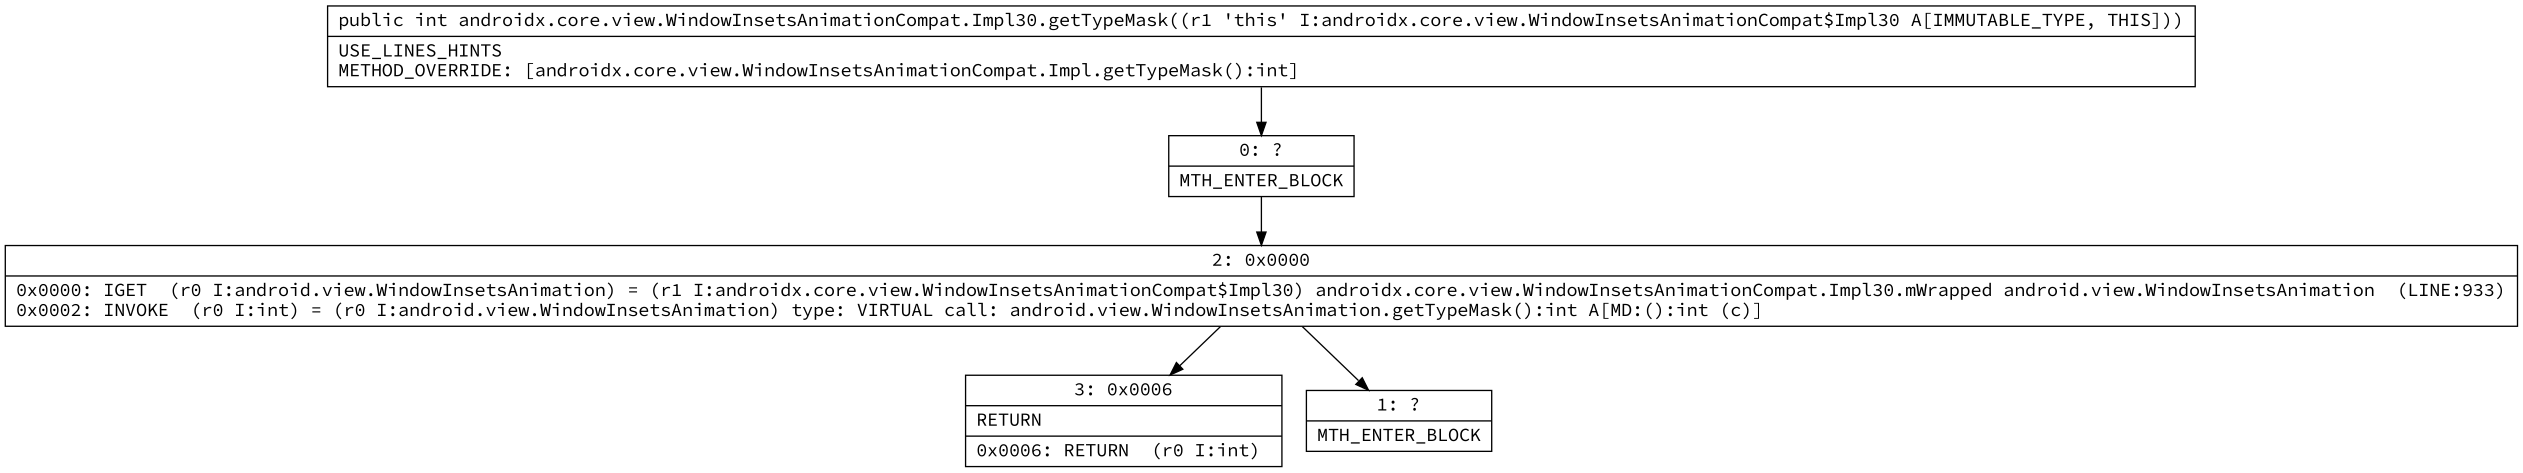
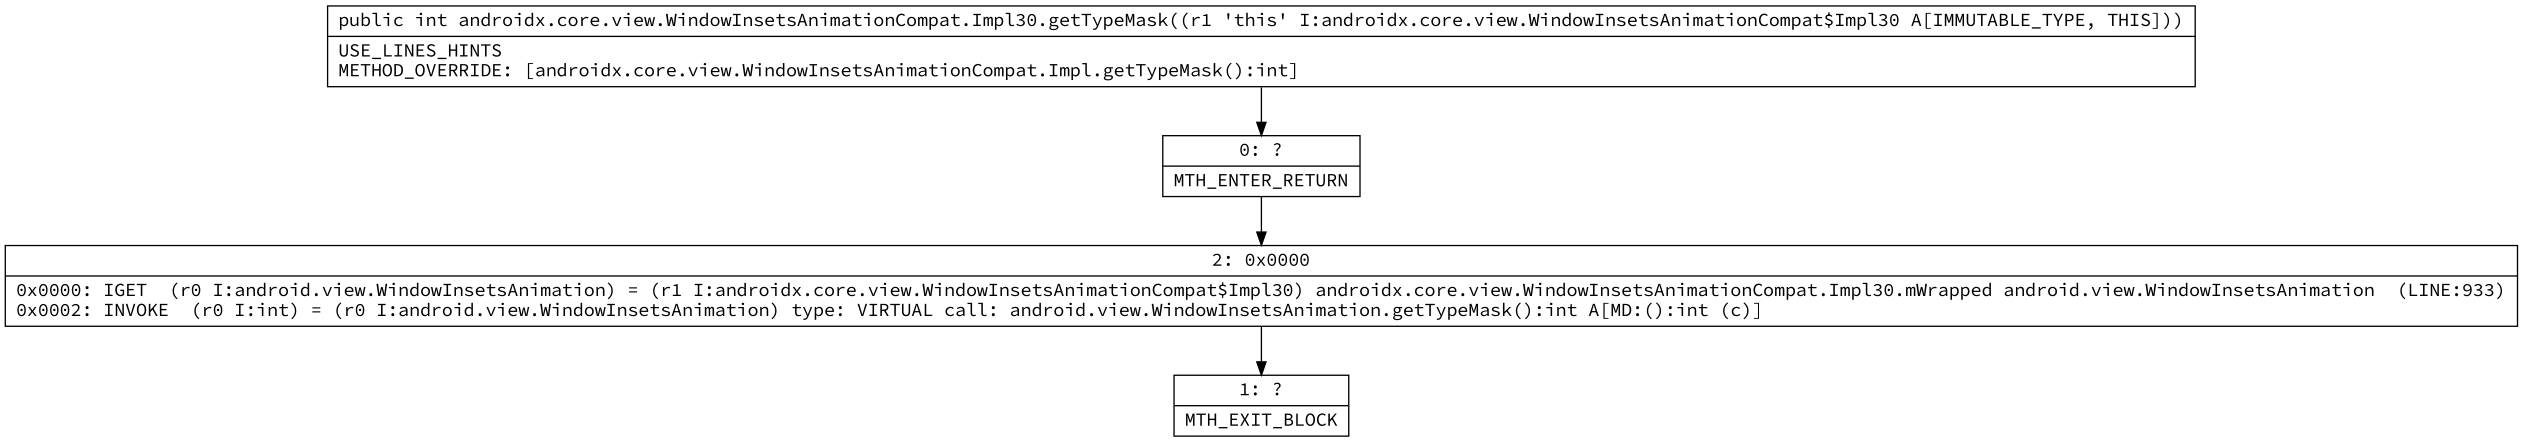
(1261, 181) -> (1261, 181)
(1124, 421) -> none
(1399, 435) -> (1261, 420)
